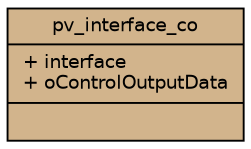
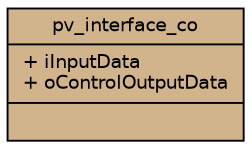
(75, 62) -> (82, 62)
